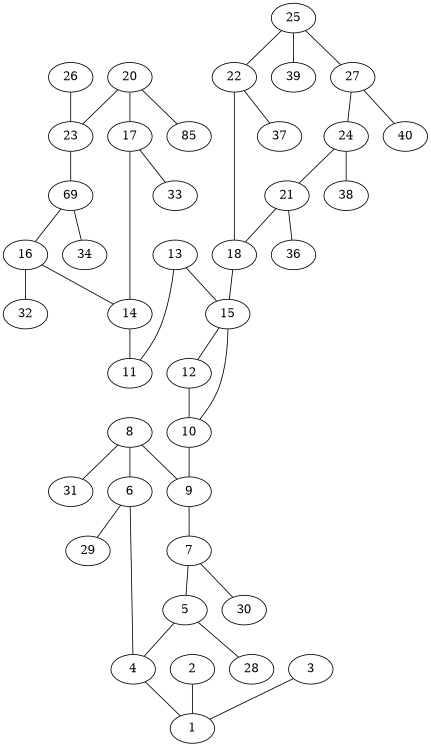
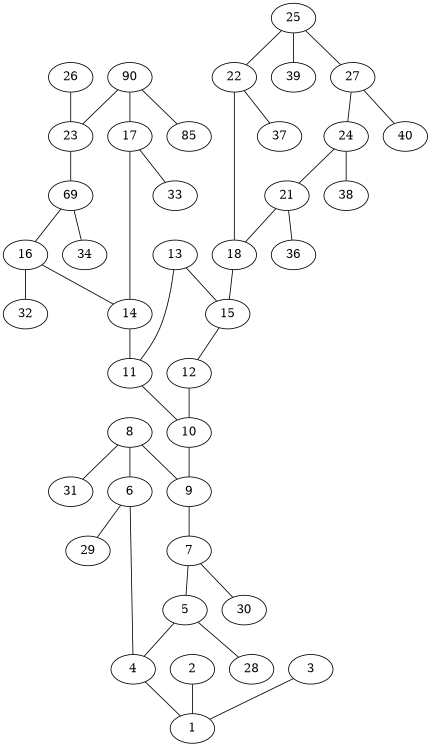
(130, 77) -> (130, 77)
(222, 377) -> (159, 403)
